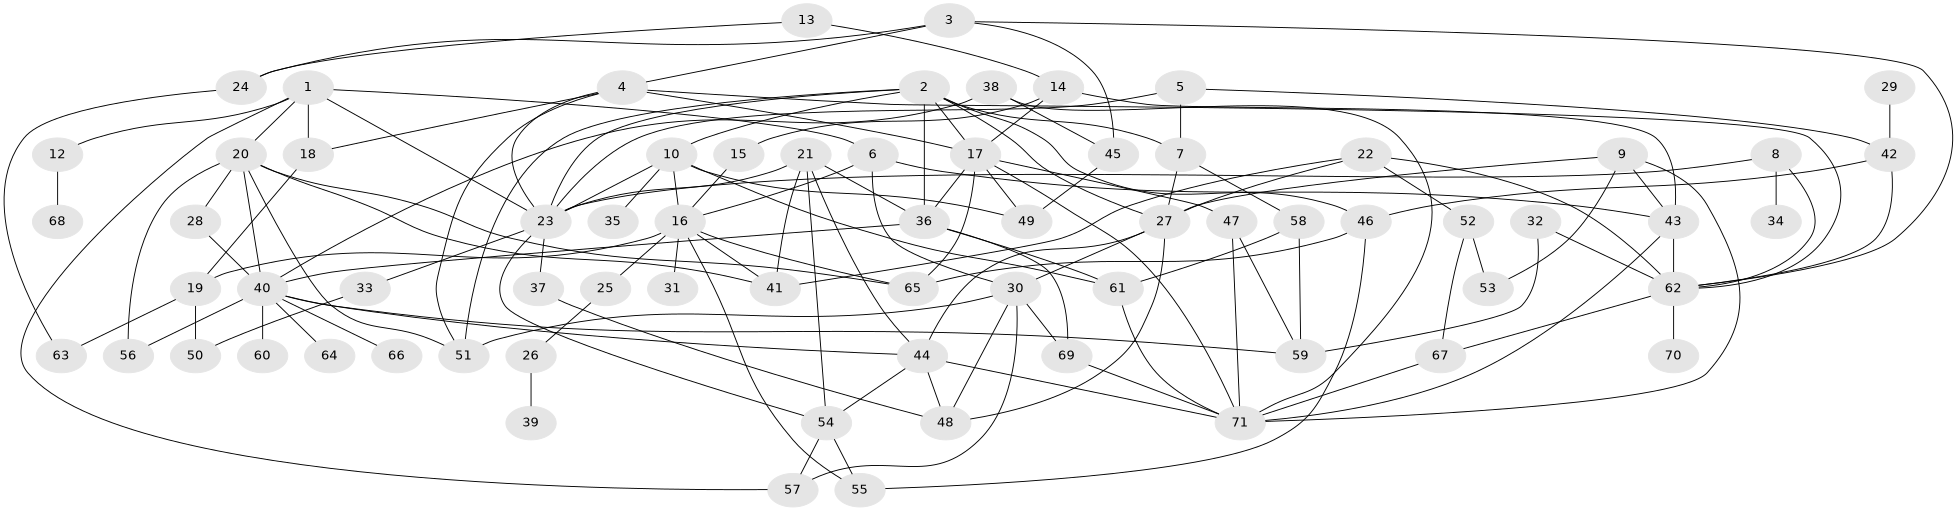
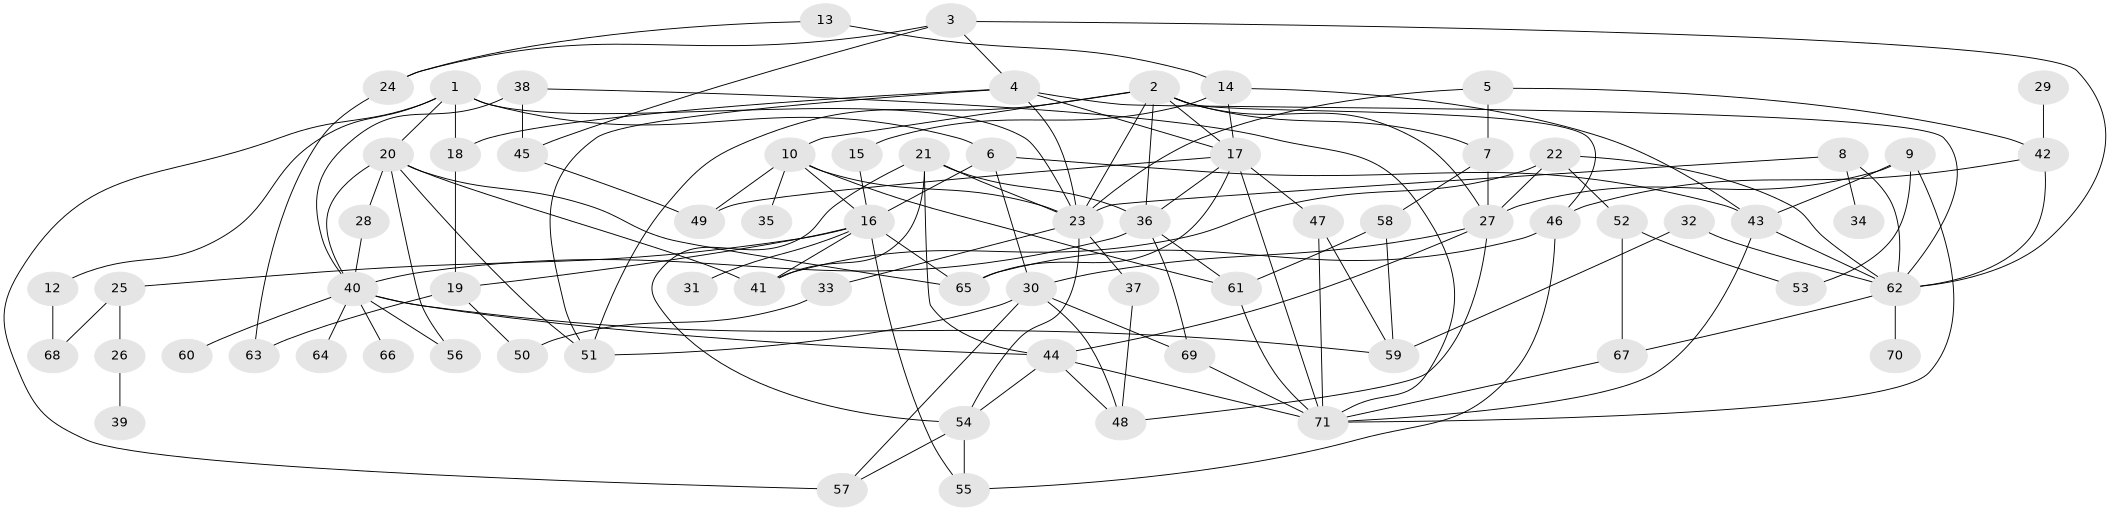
none -> (86, 322)
